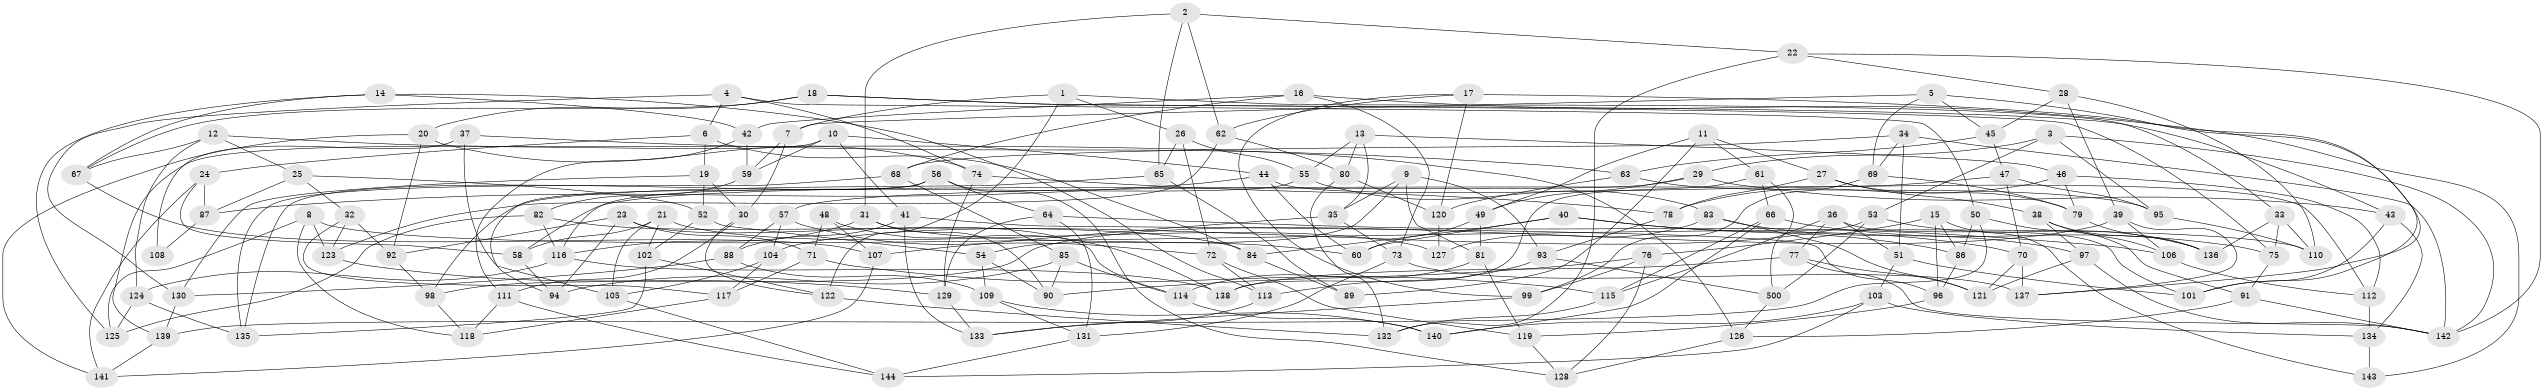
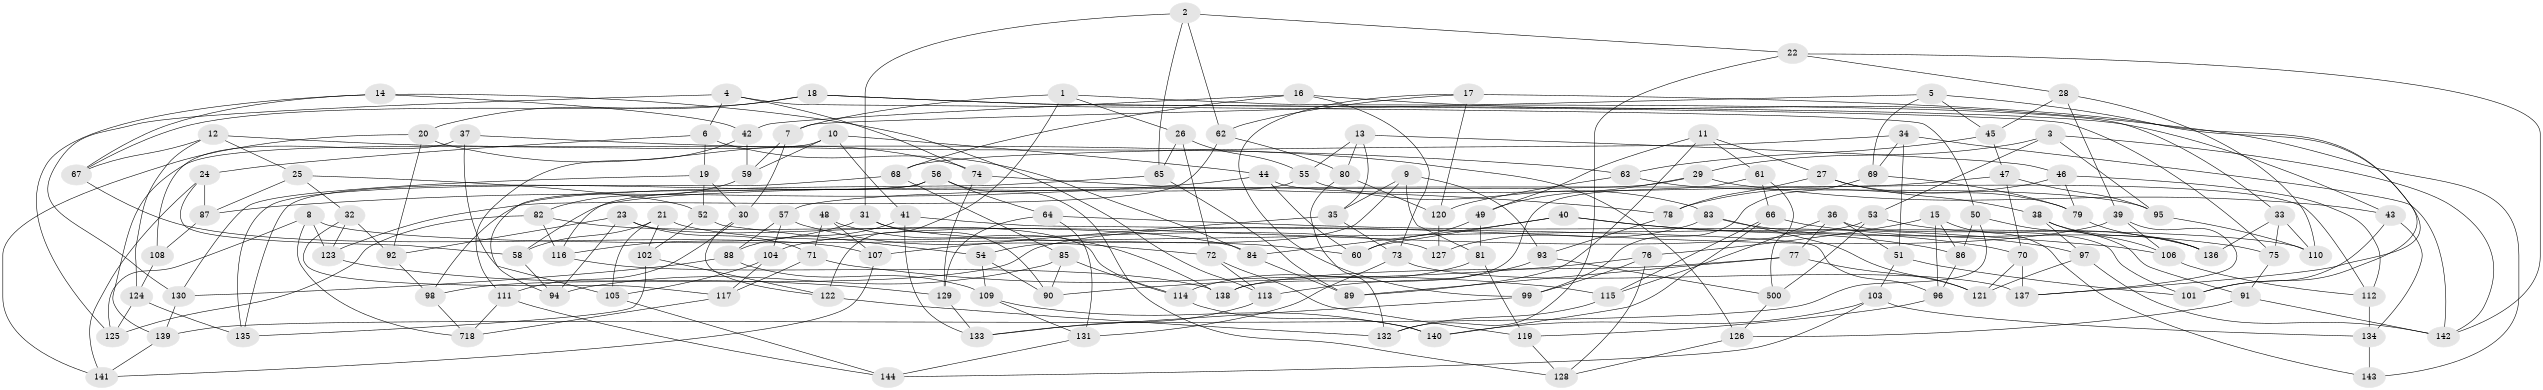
(298, 272) -> (146, 278)
(2127, 322) -> (1572, 276)
(467, 337) -> (467, 337)
